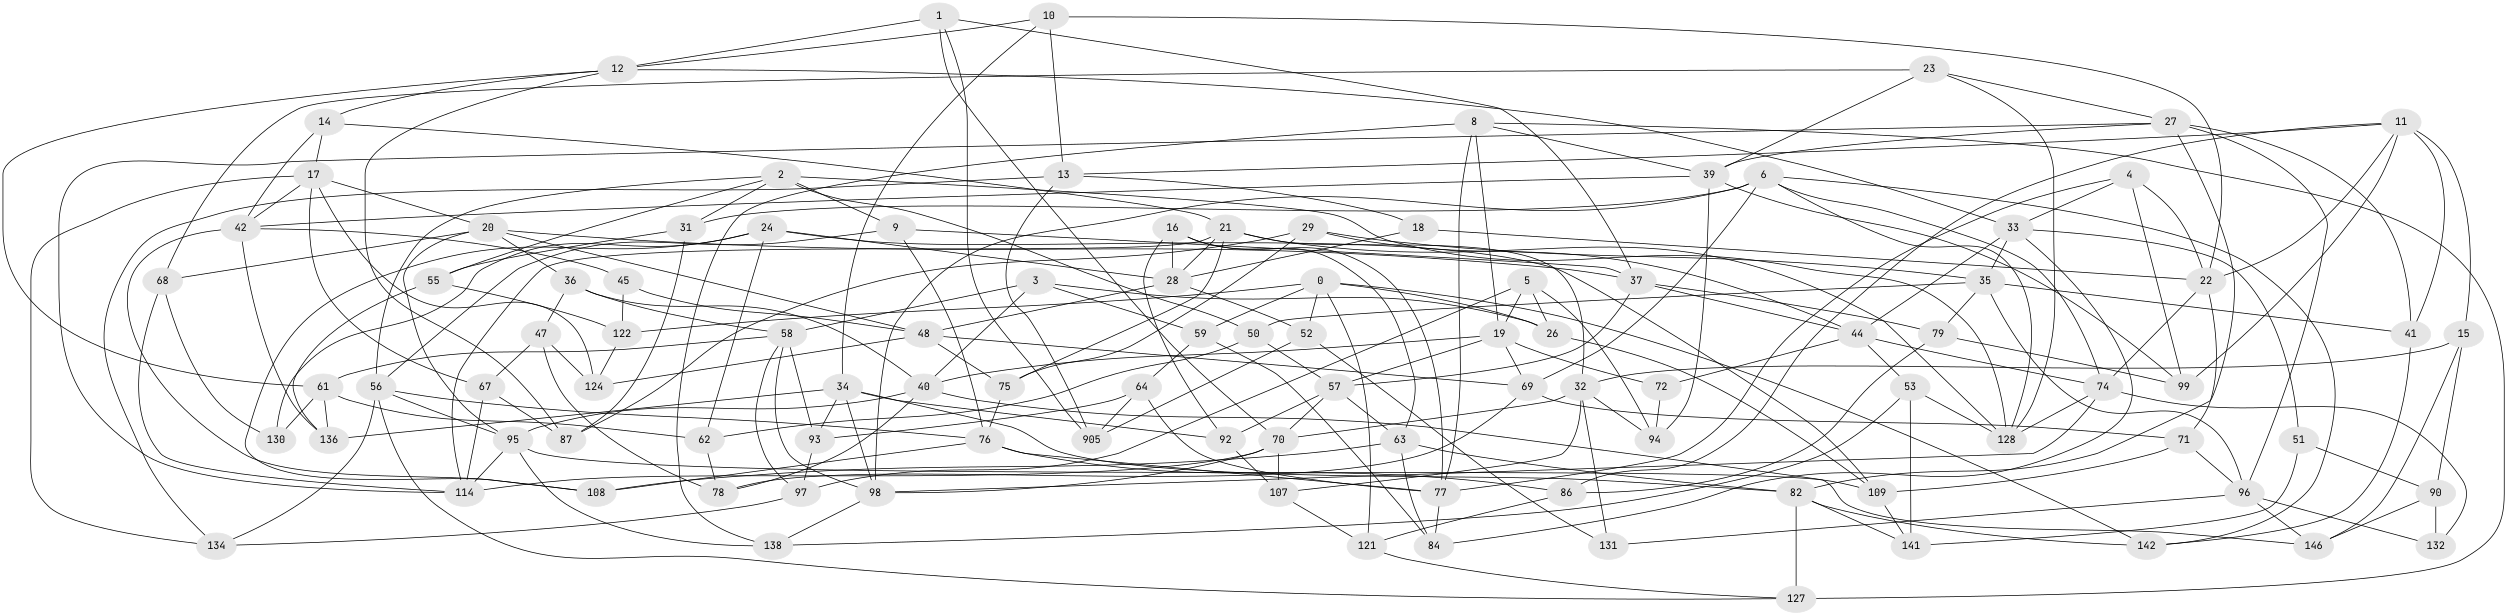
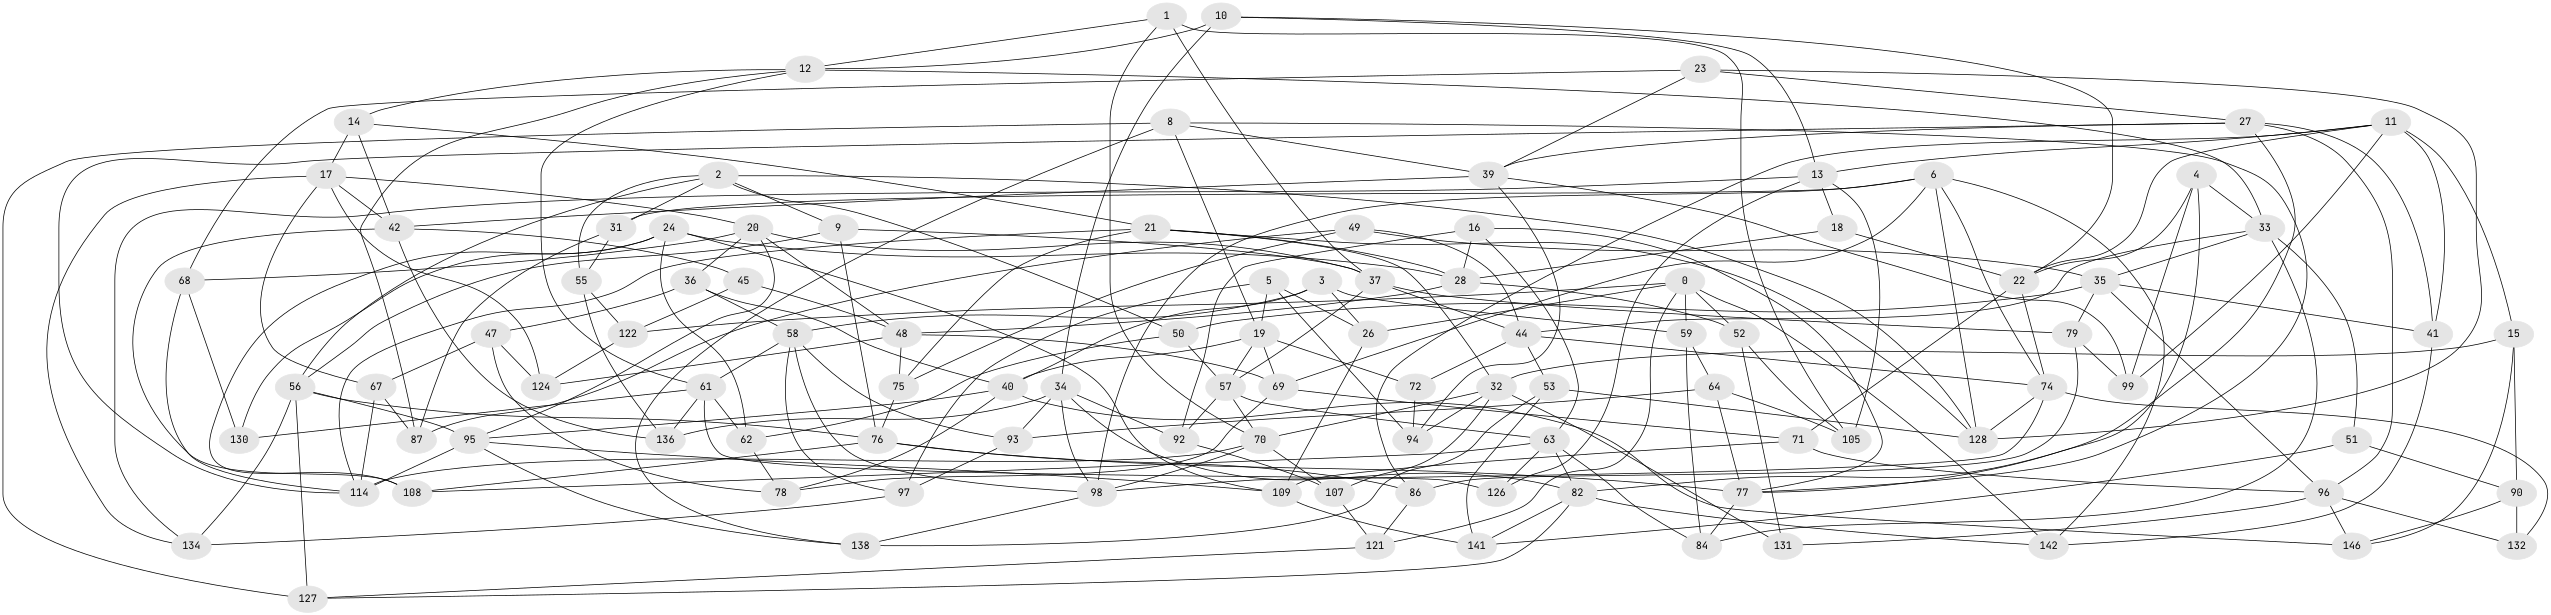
(1308, 228) -> (1354, 228)
(1092, 440) -> (1851, 440)
none -> (1497, 493)
